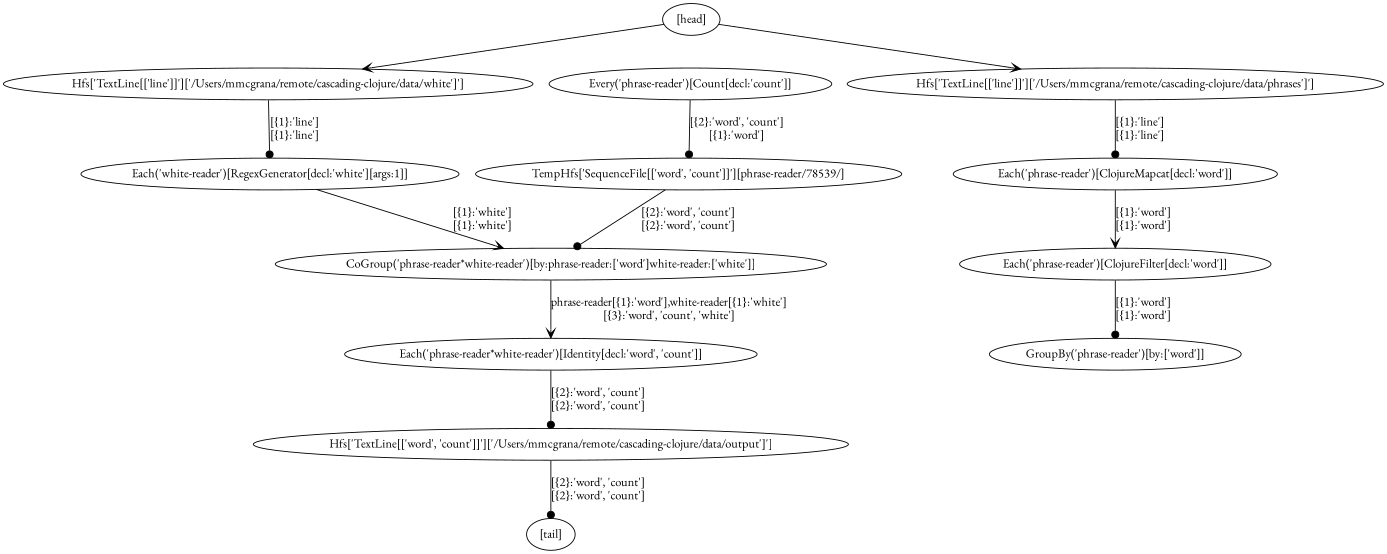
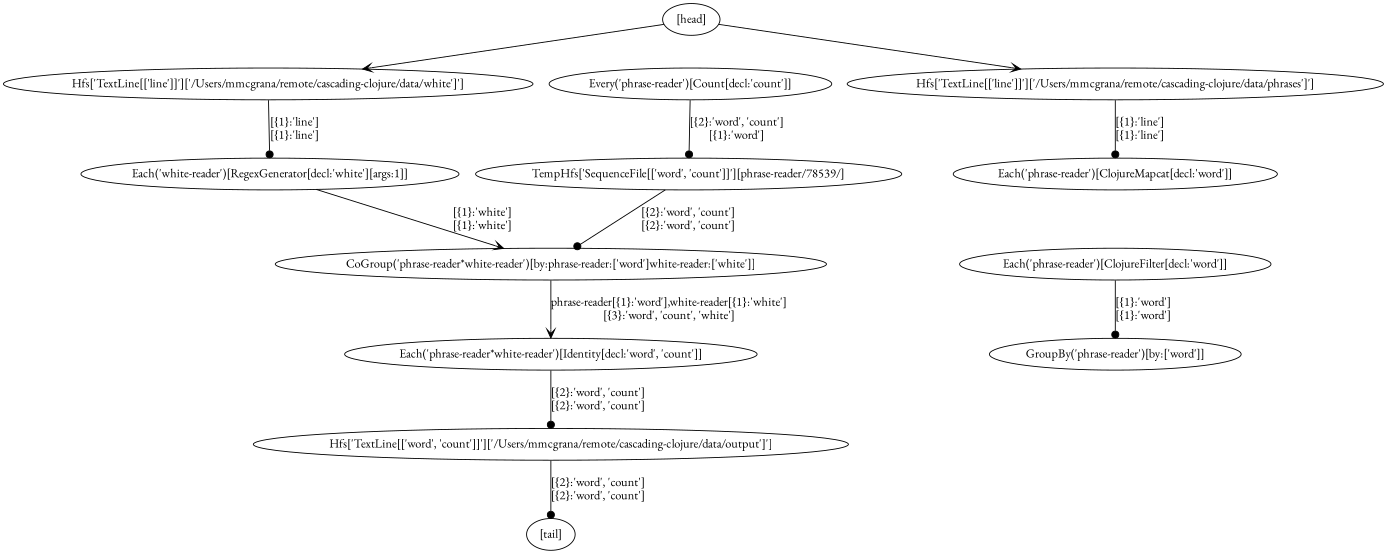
(1115, 215) -> none
